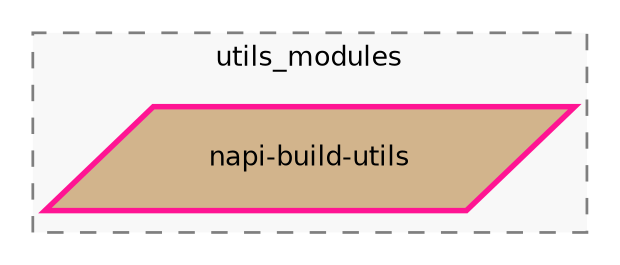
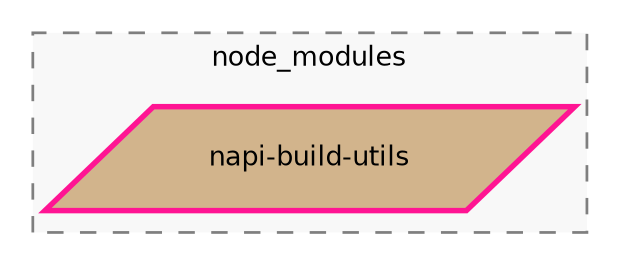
(310, 59) -> (310, 59)
